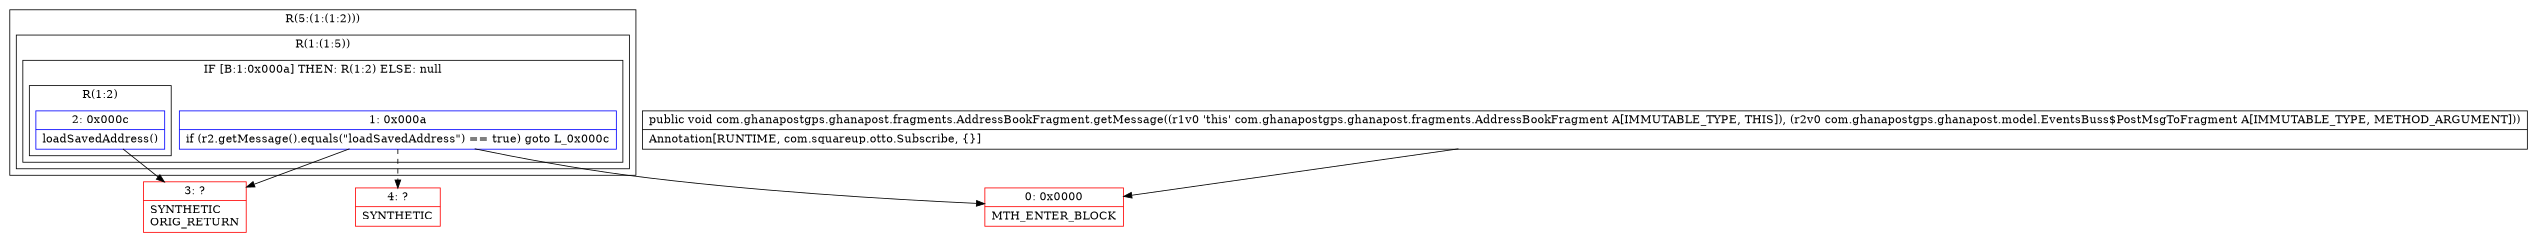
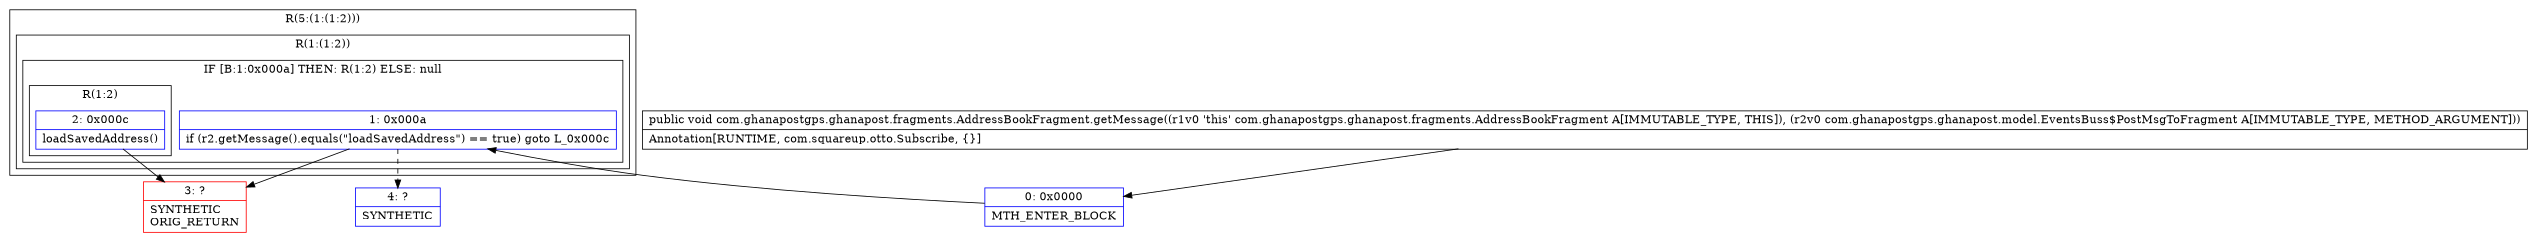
(323, 44) -> (323, 44)
(724, 186) -> (739, 186)
(398, 207) -> (398, 207)
(1054, 207) -> (1054, 207)
